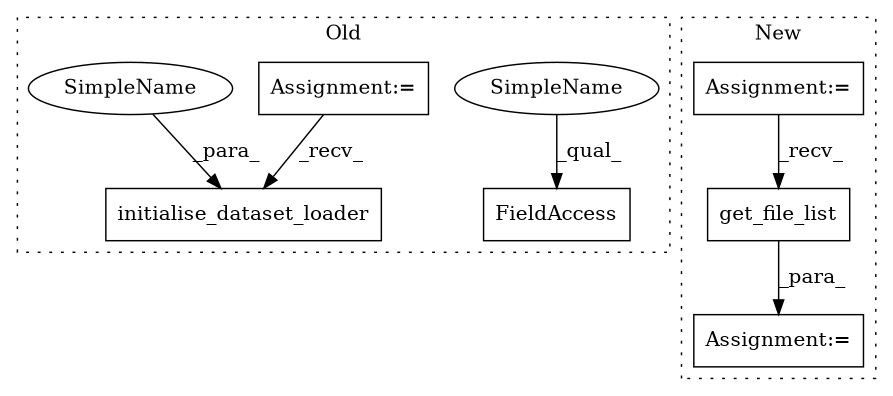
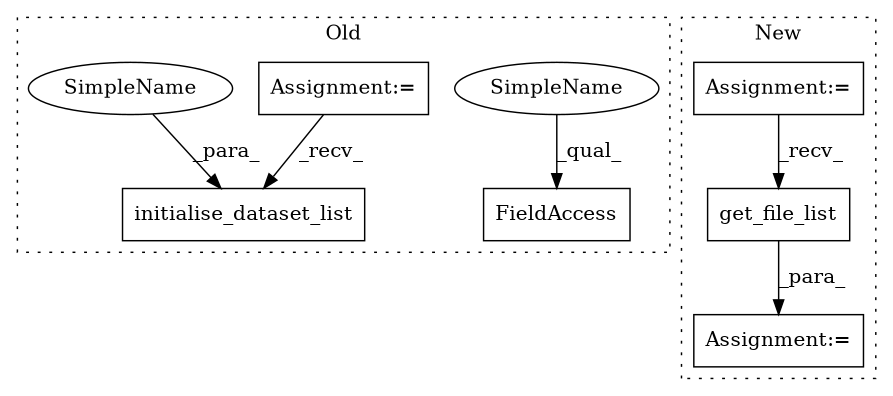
(244, 215) -> (244, 215)
